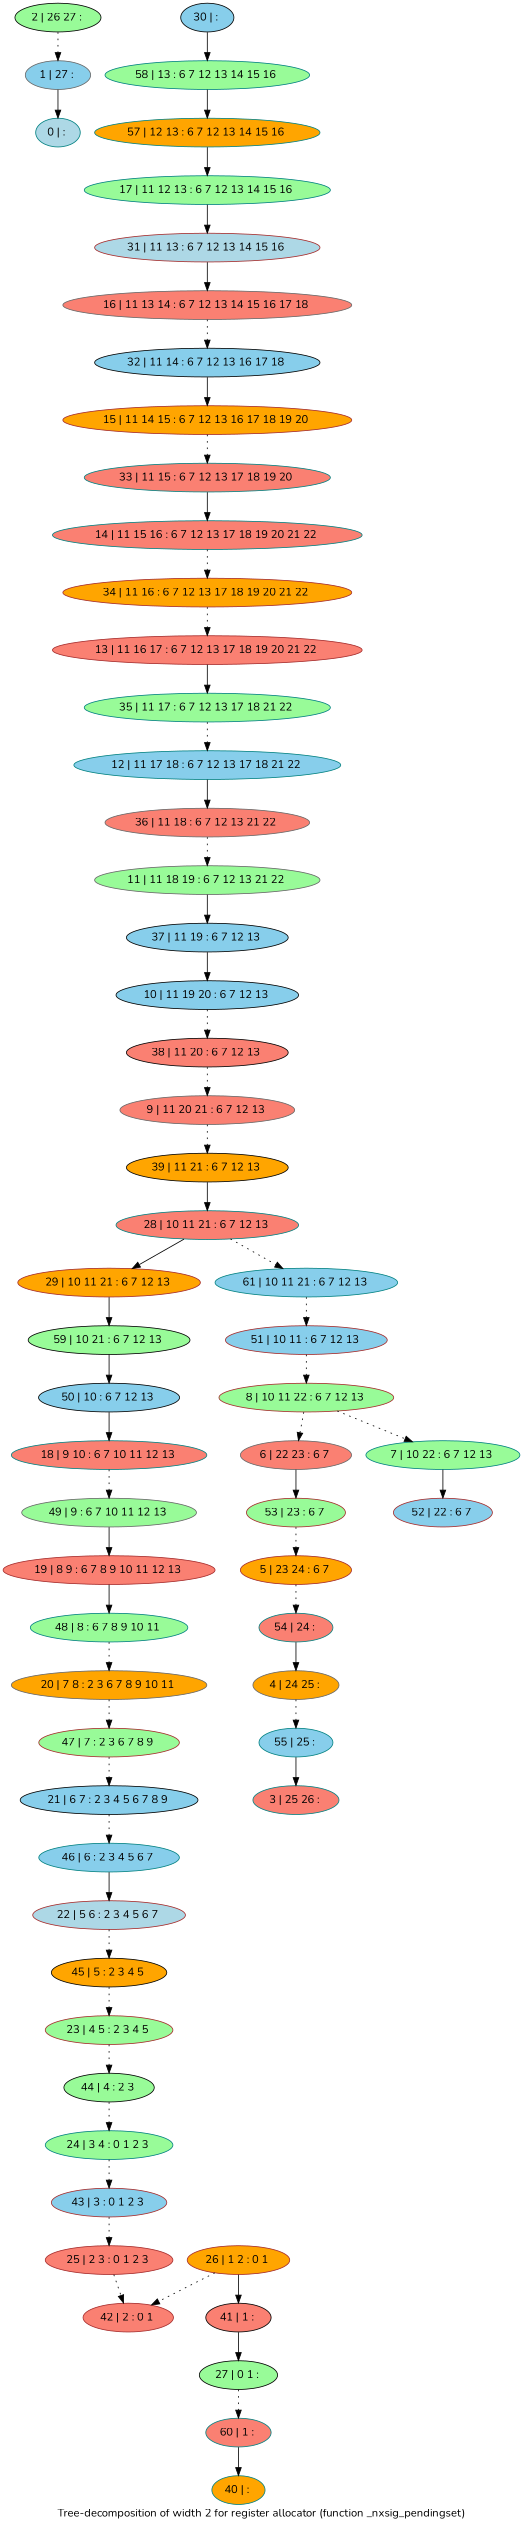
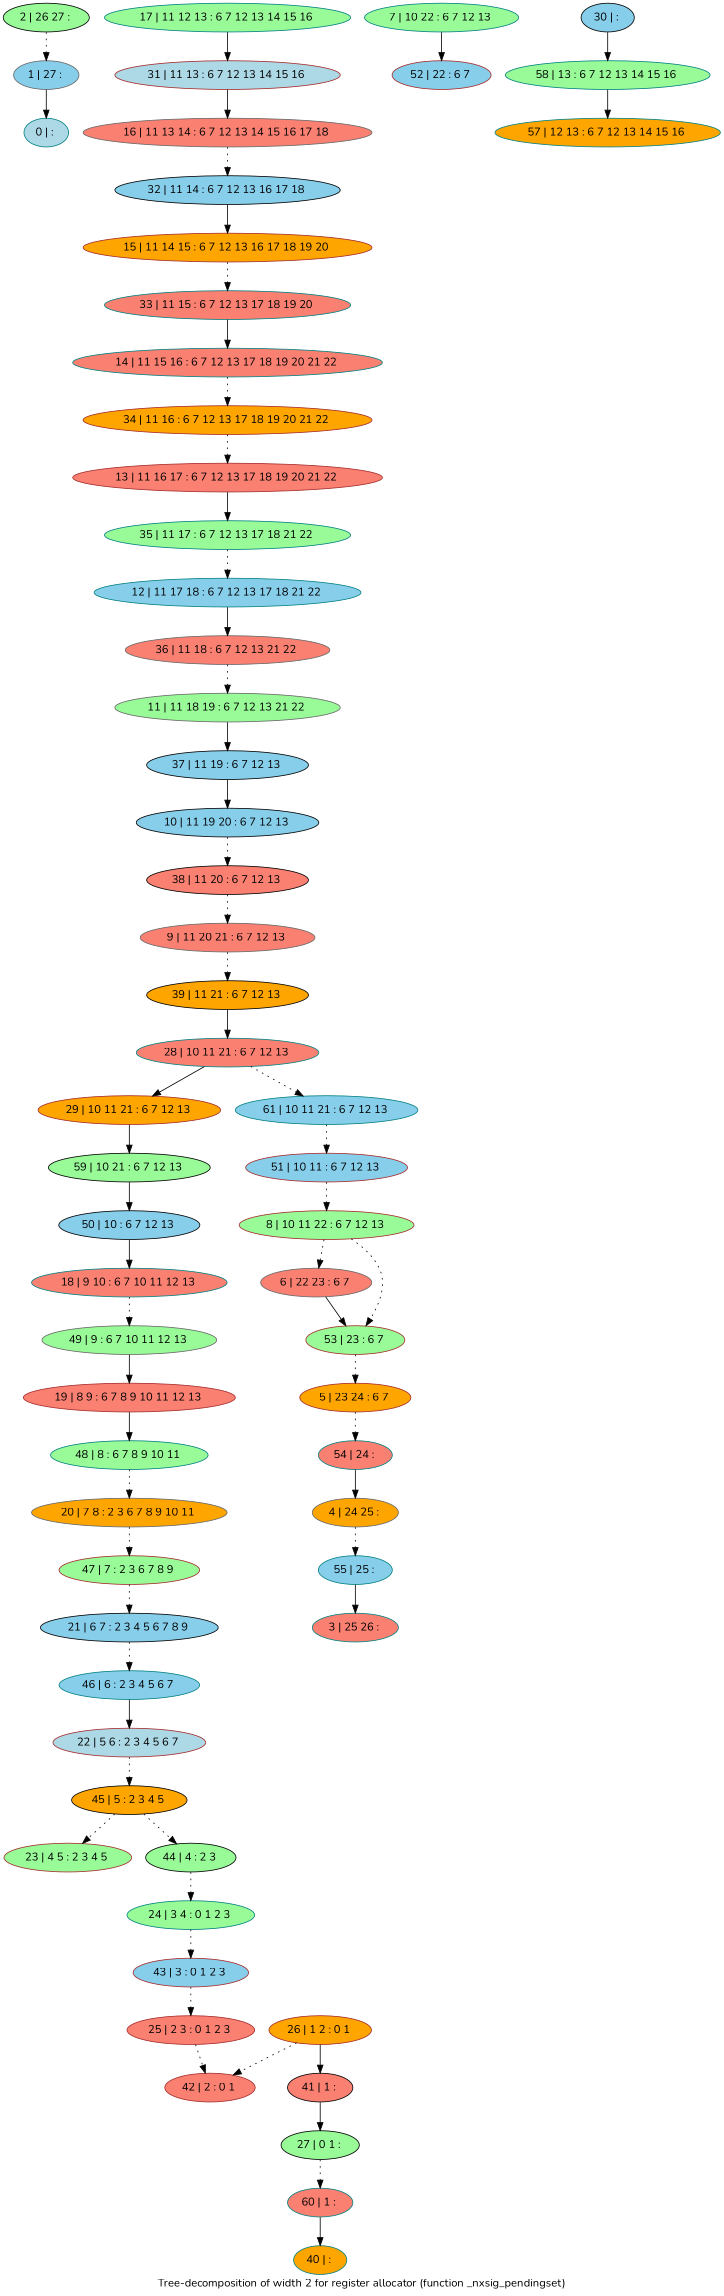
(207, 157) -> none
(371, 1425) -> (381, 1274)
(109, 2055) -> (157, 1826)
